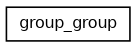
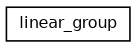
(68, 24) -> (68, 24)
